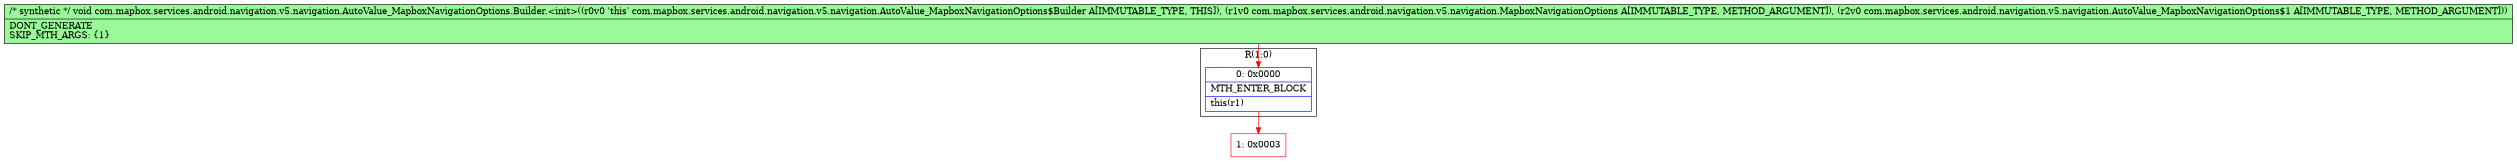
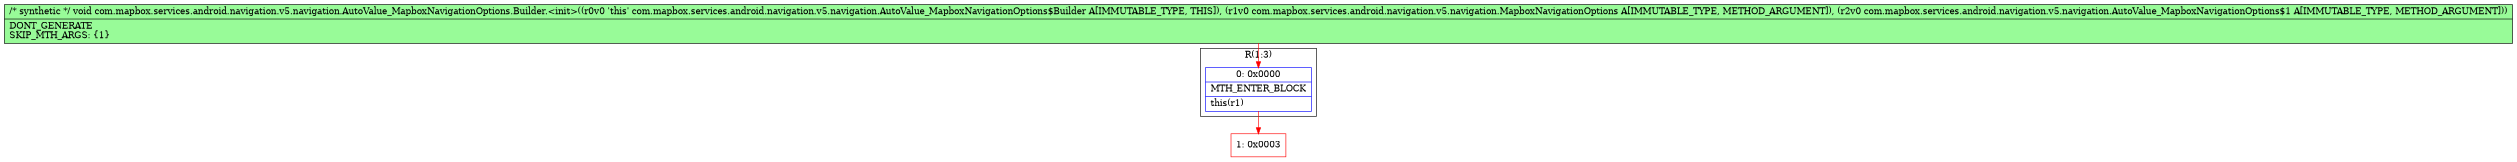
(1258, 56) -> (1258, 56)
